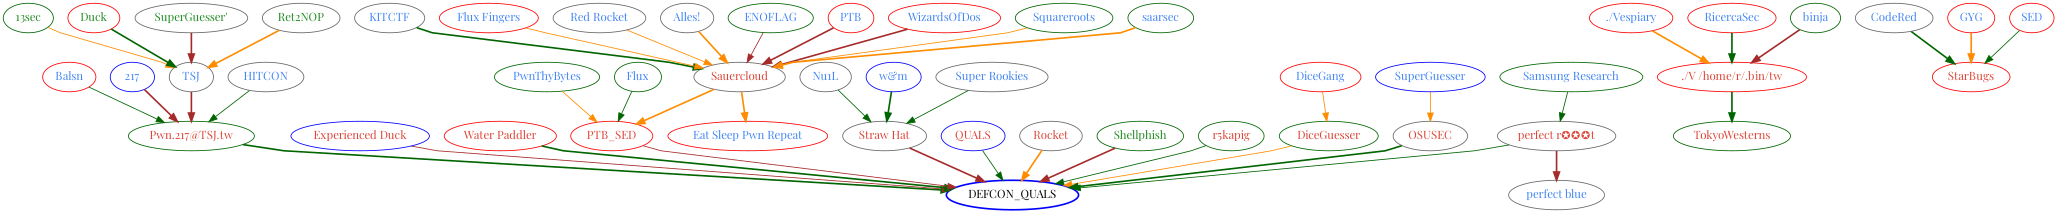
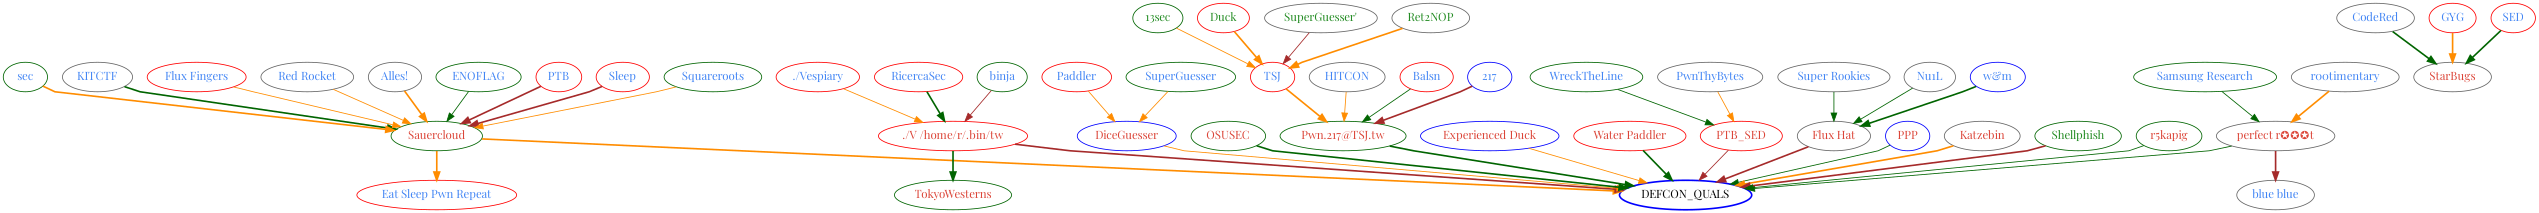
(944, 18) -> (623, 77)
(1161, 18) -> (25, 77)
(191, 44) -> (1299, 45)
(757, 44) -> (460, 103)
(1779, 44) -> (981, 103)
(2005, 44) -> (2487, 44)
(1677, 45) -> (879, 104)
(140, 46) -> (1245, 45)
(191, 77) -> (1273, 77)
(547, 77) -> (1710, 77)
(638, 77) -> (1586, 77)
(740, 77) -> (437, 136)
(1321, 77) -> (1077, 77)
(1430, 77) -> (1181, 77)
(1971, 77) -> (2453, 77)
none -> (2345, 77)
(191, 103) -> (1303, 103)
(1430, 103) -> (1157, 104)
(232, 104) -> (1345, 103)
(679, 105) -> (1048, 165)
(885, 136) -> (1834, 136)
(973, 136) -> (1908, 136)
(1051, 136) -> (1982, 136)
(1329, 136) -> (1127, 136)
(1430, 136) -> (1228, 136)
none -> (1315, 168)
(677, 169) -> (1584, 164)
(1557, 195) -> (2276, 195)
